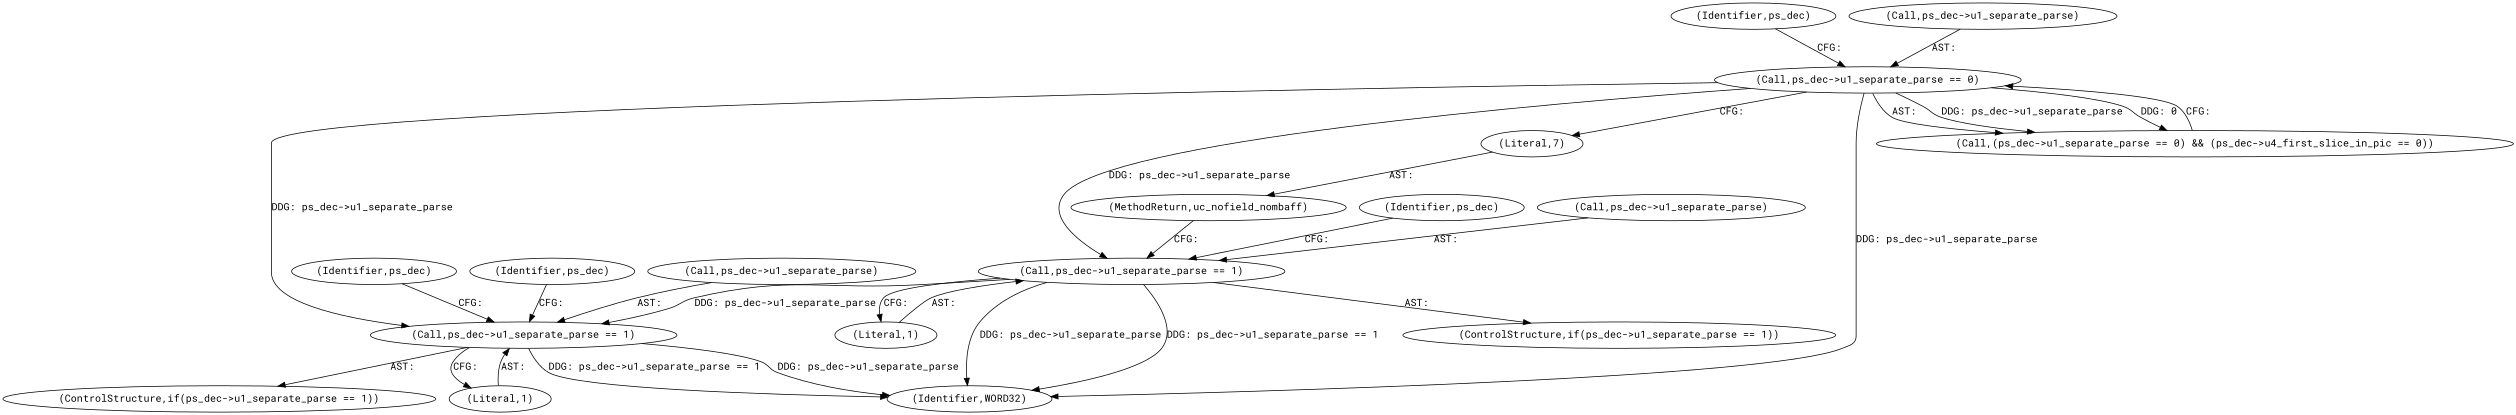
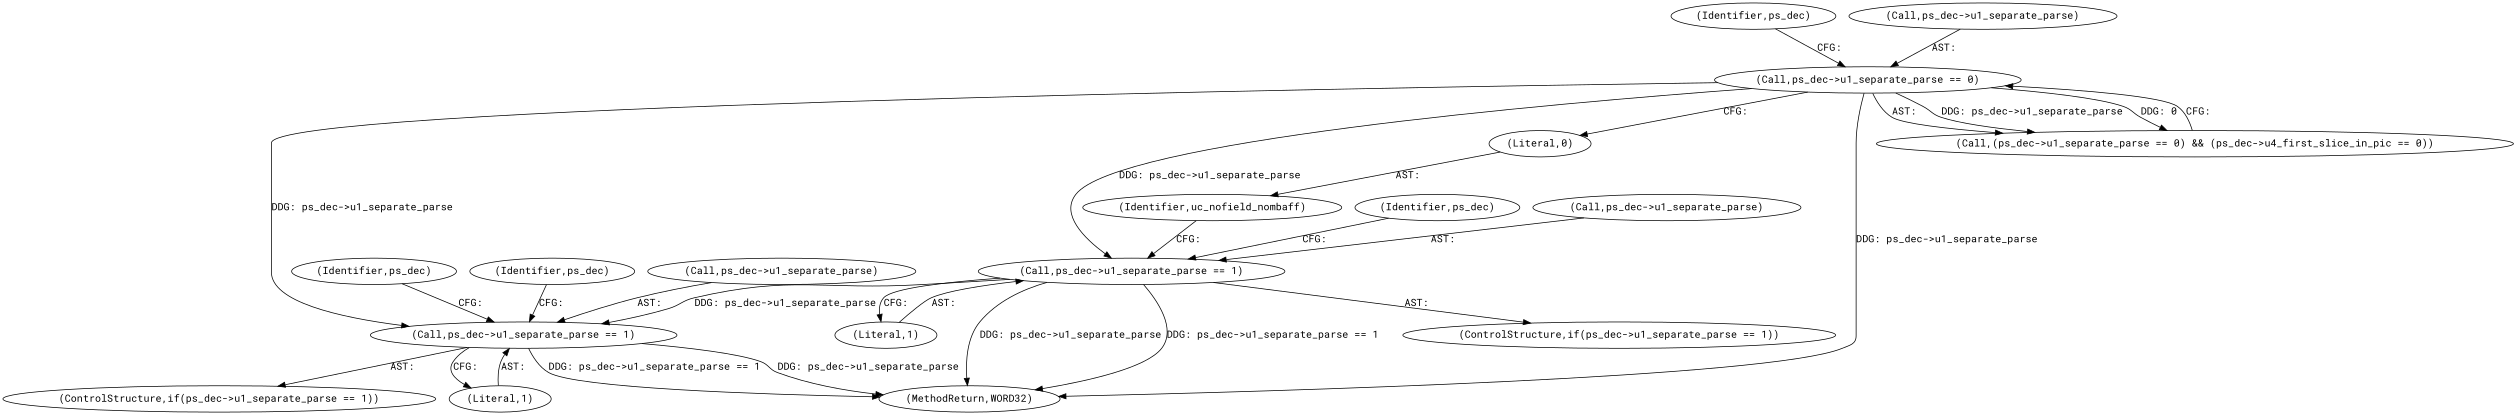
(1532, 144) -> (1540, 144)
(1209, 208) -> (1212, 208)
(970, 399) -> (970, 399)
